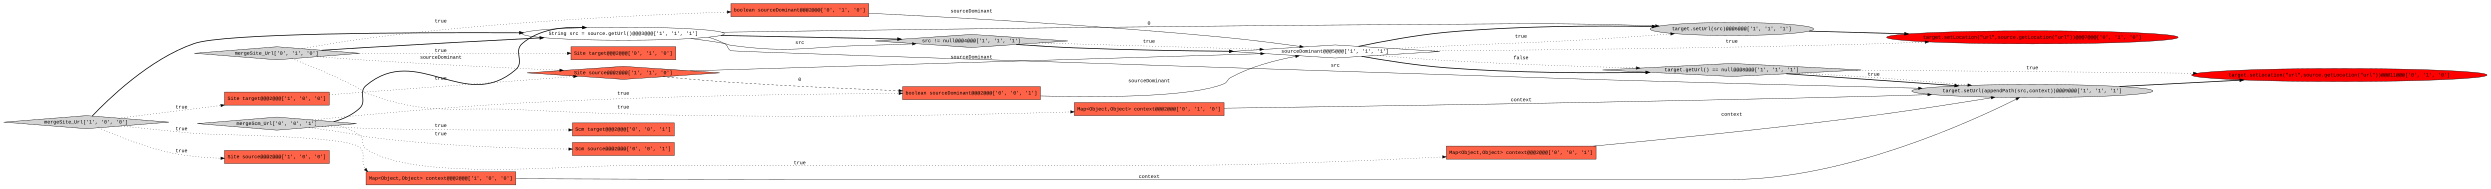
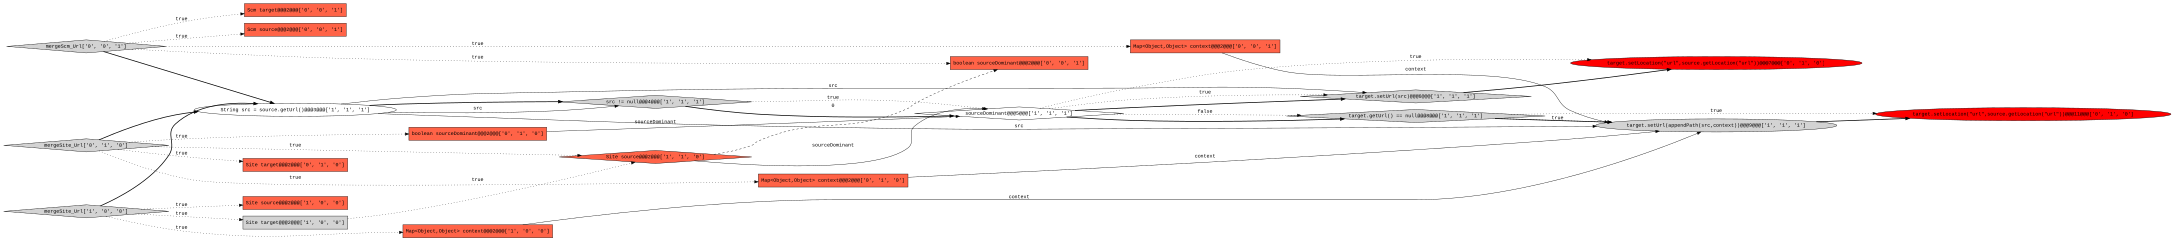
(1149, 23) -> (833, 86)
(1732, 29) -> (1416, 96)
(441, 57) -> (295, 145)
(1172, 94) -> none
(277, 99) -> (295, 223)
